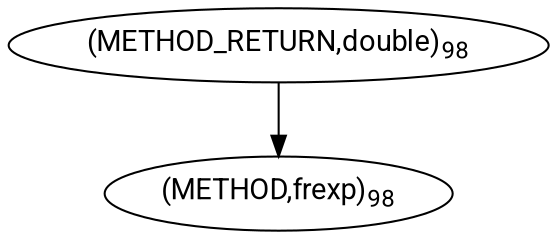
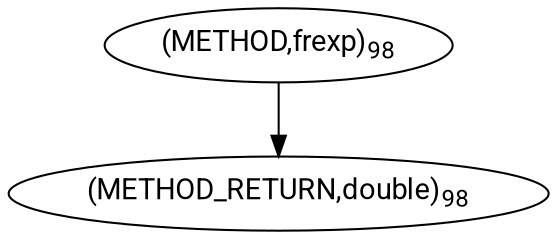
(279, 109) -> (279, 109)
